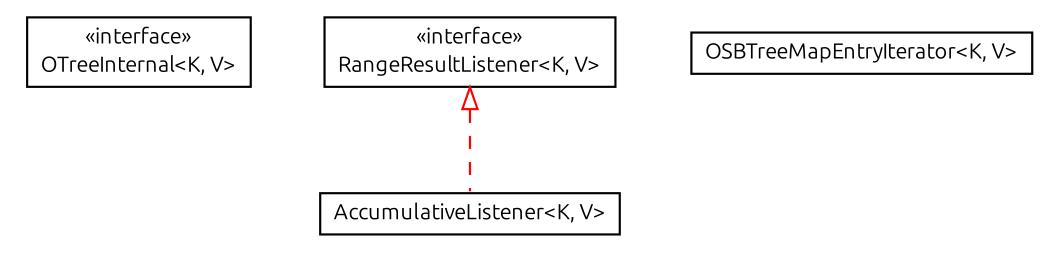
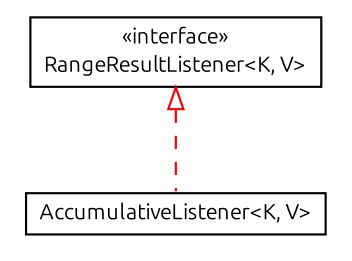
(138, 52) -> none
(861, 52) -> none
